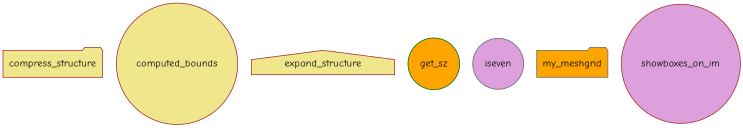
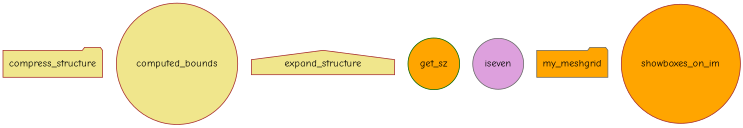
(681, 64) -> (681, 64)
